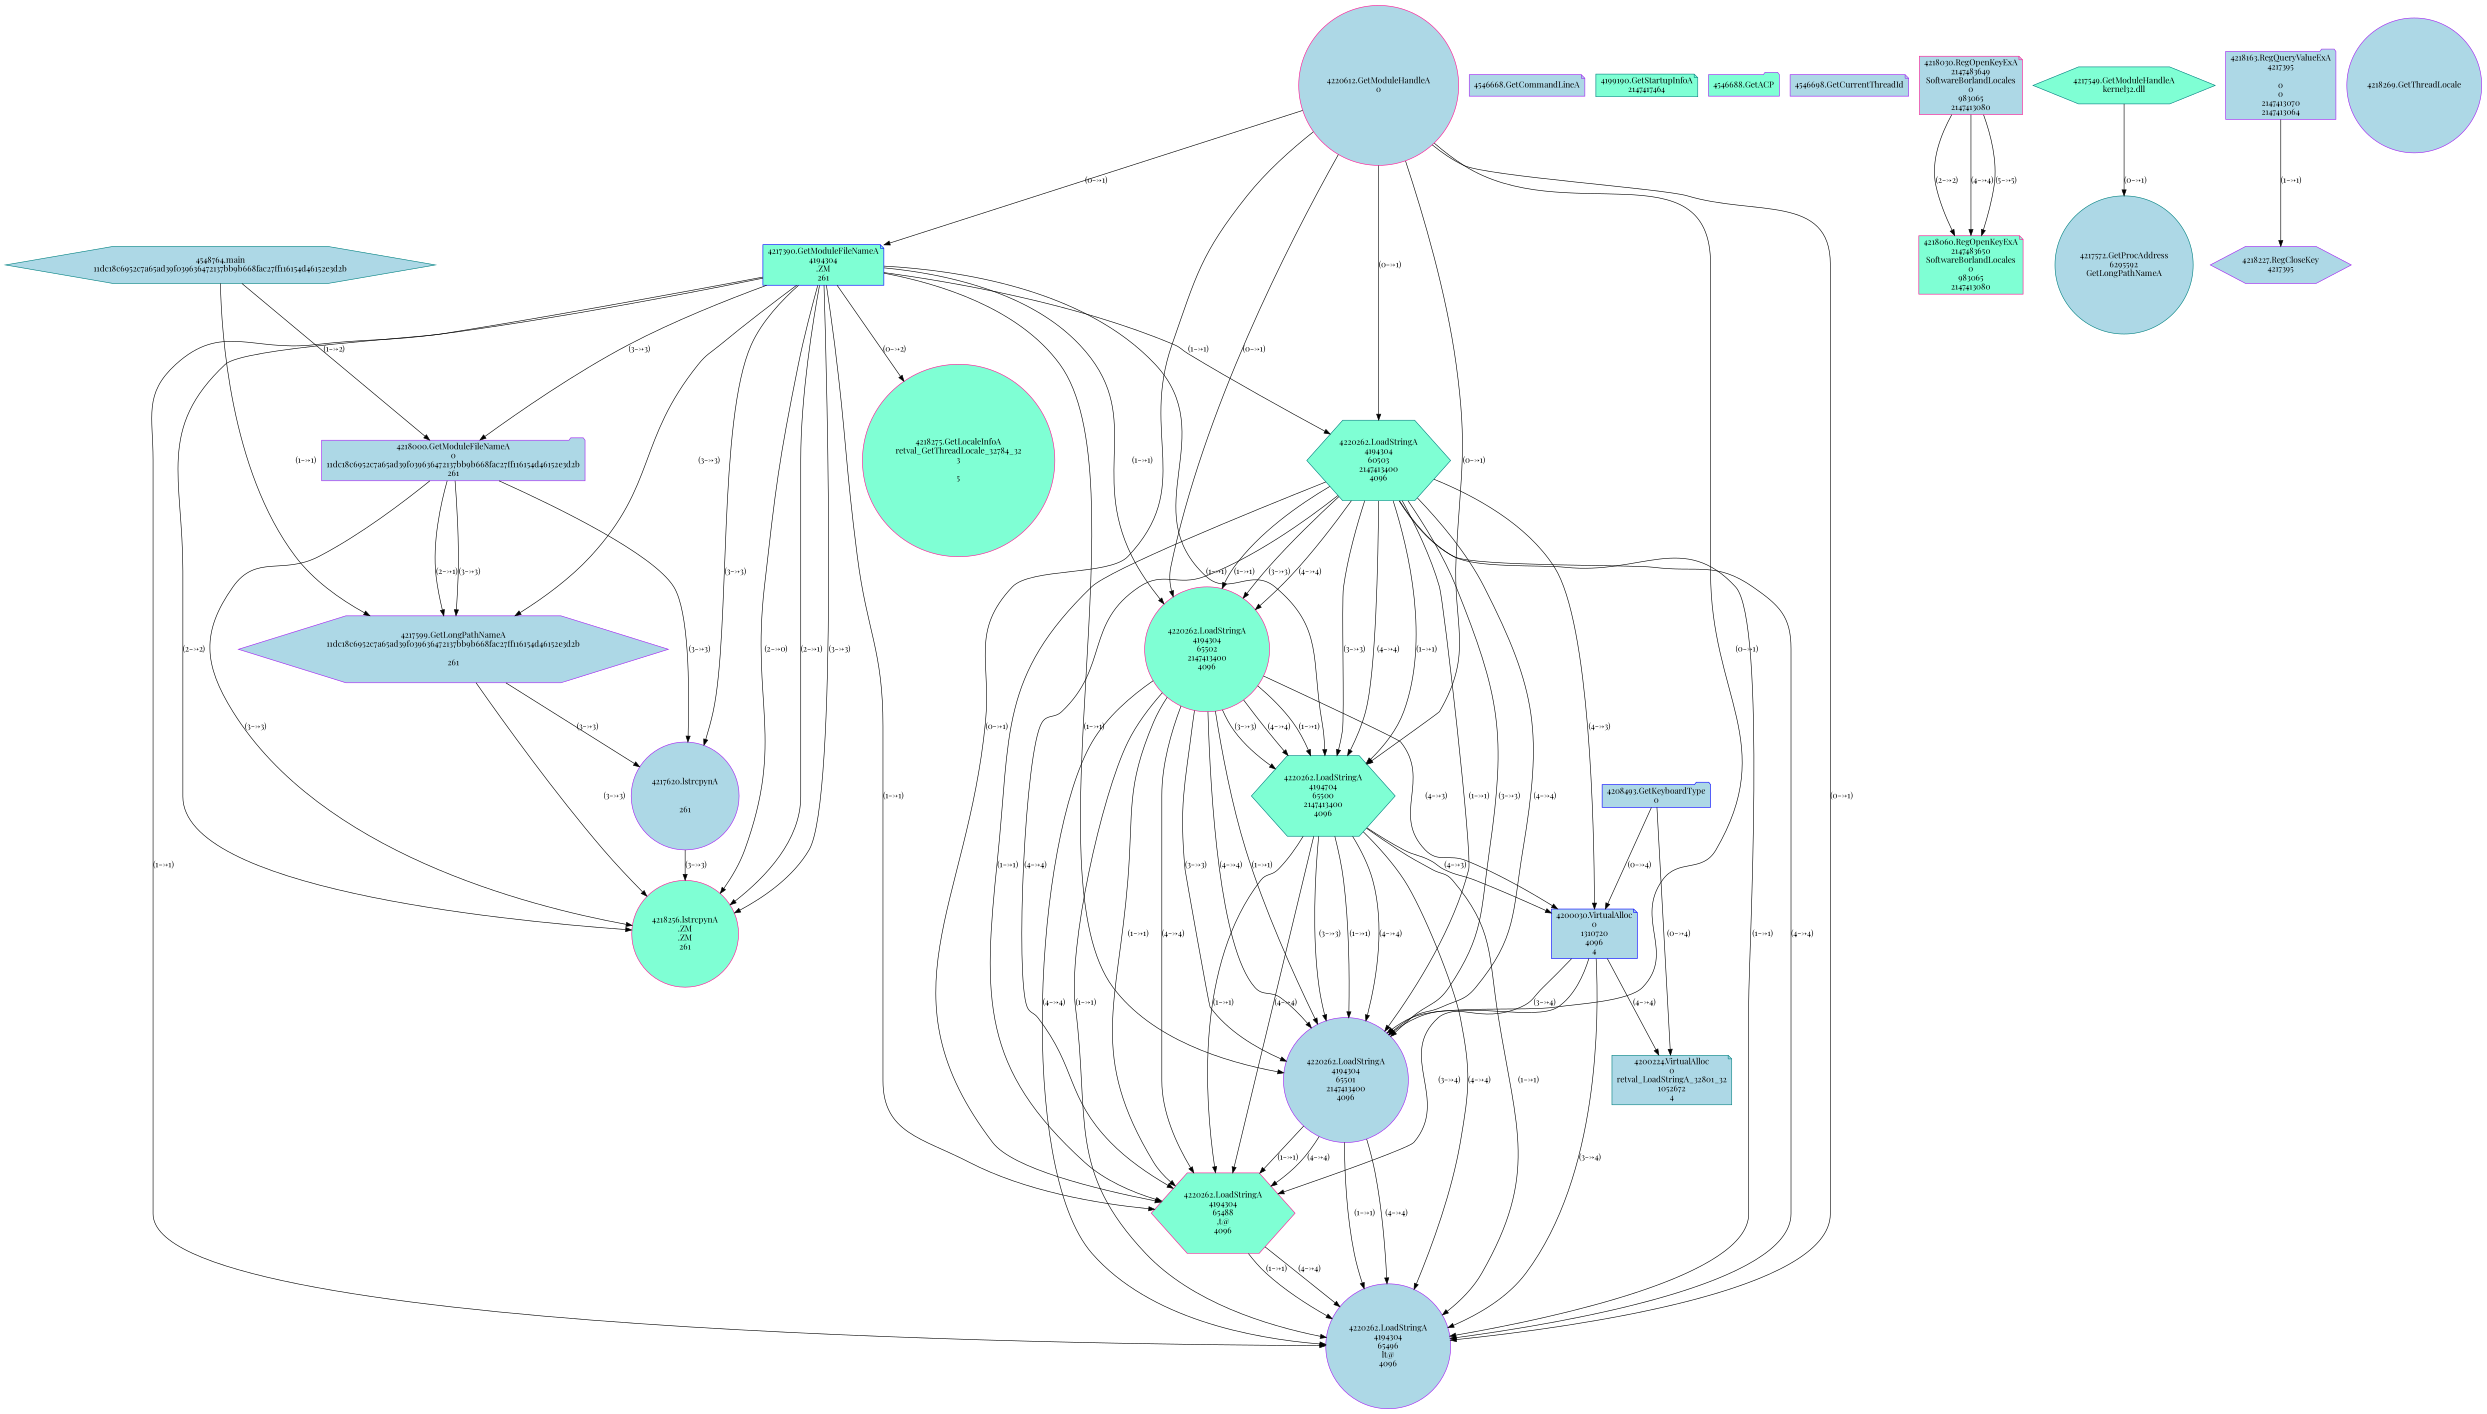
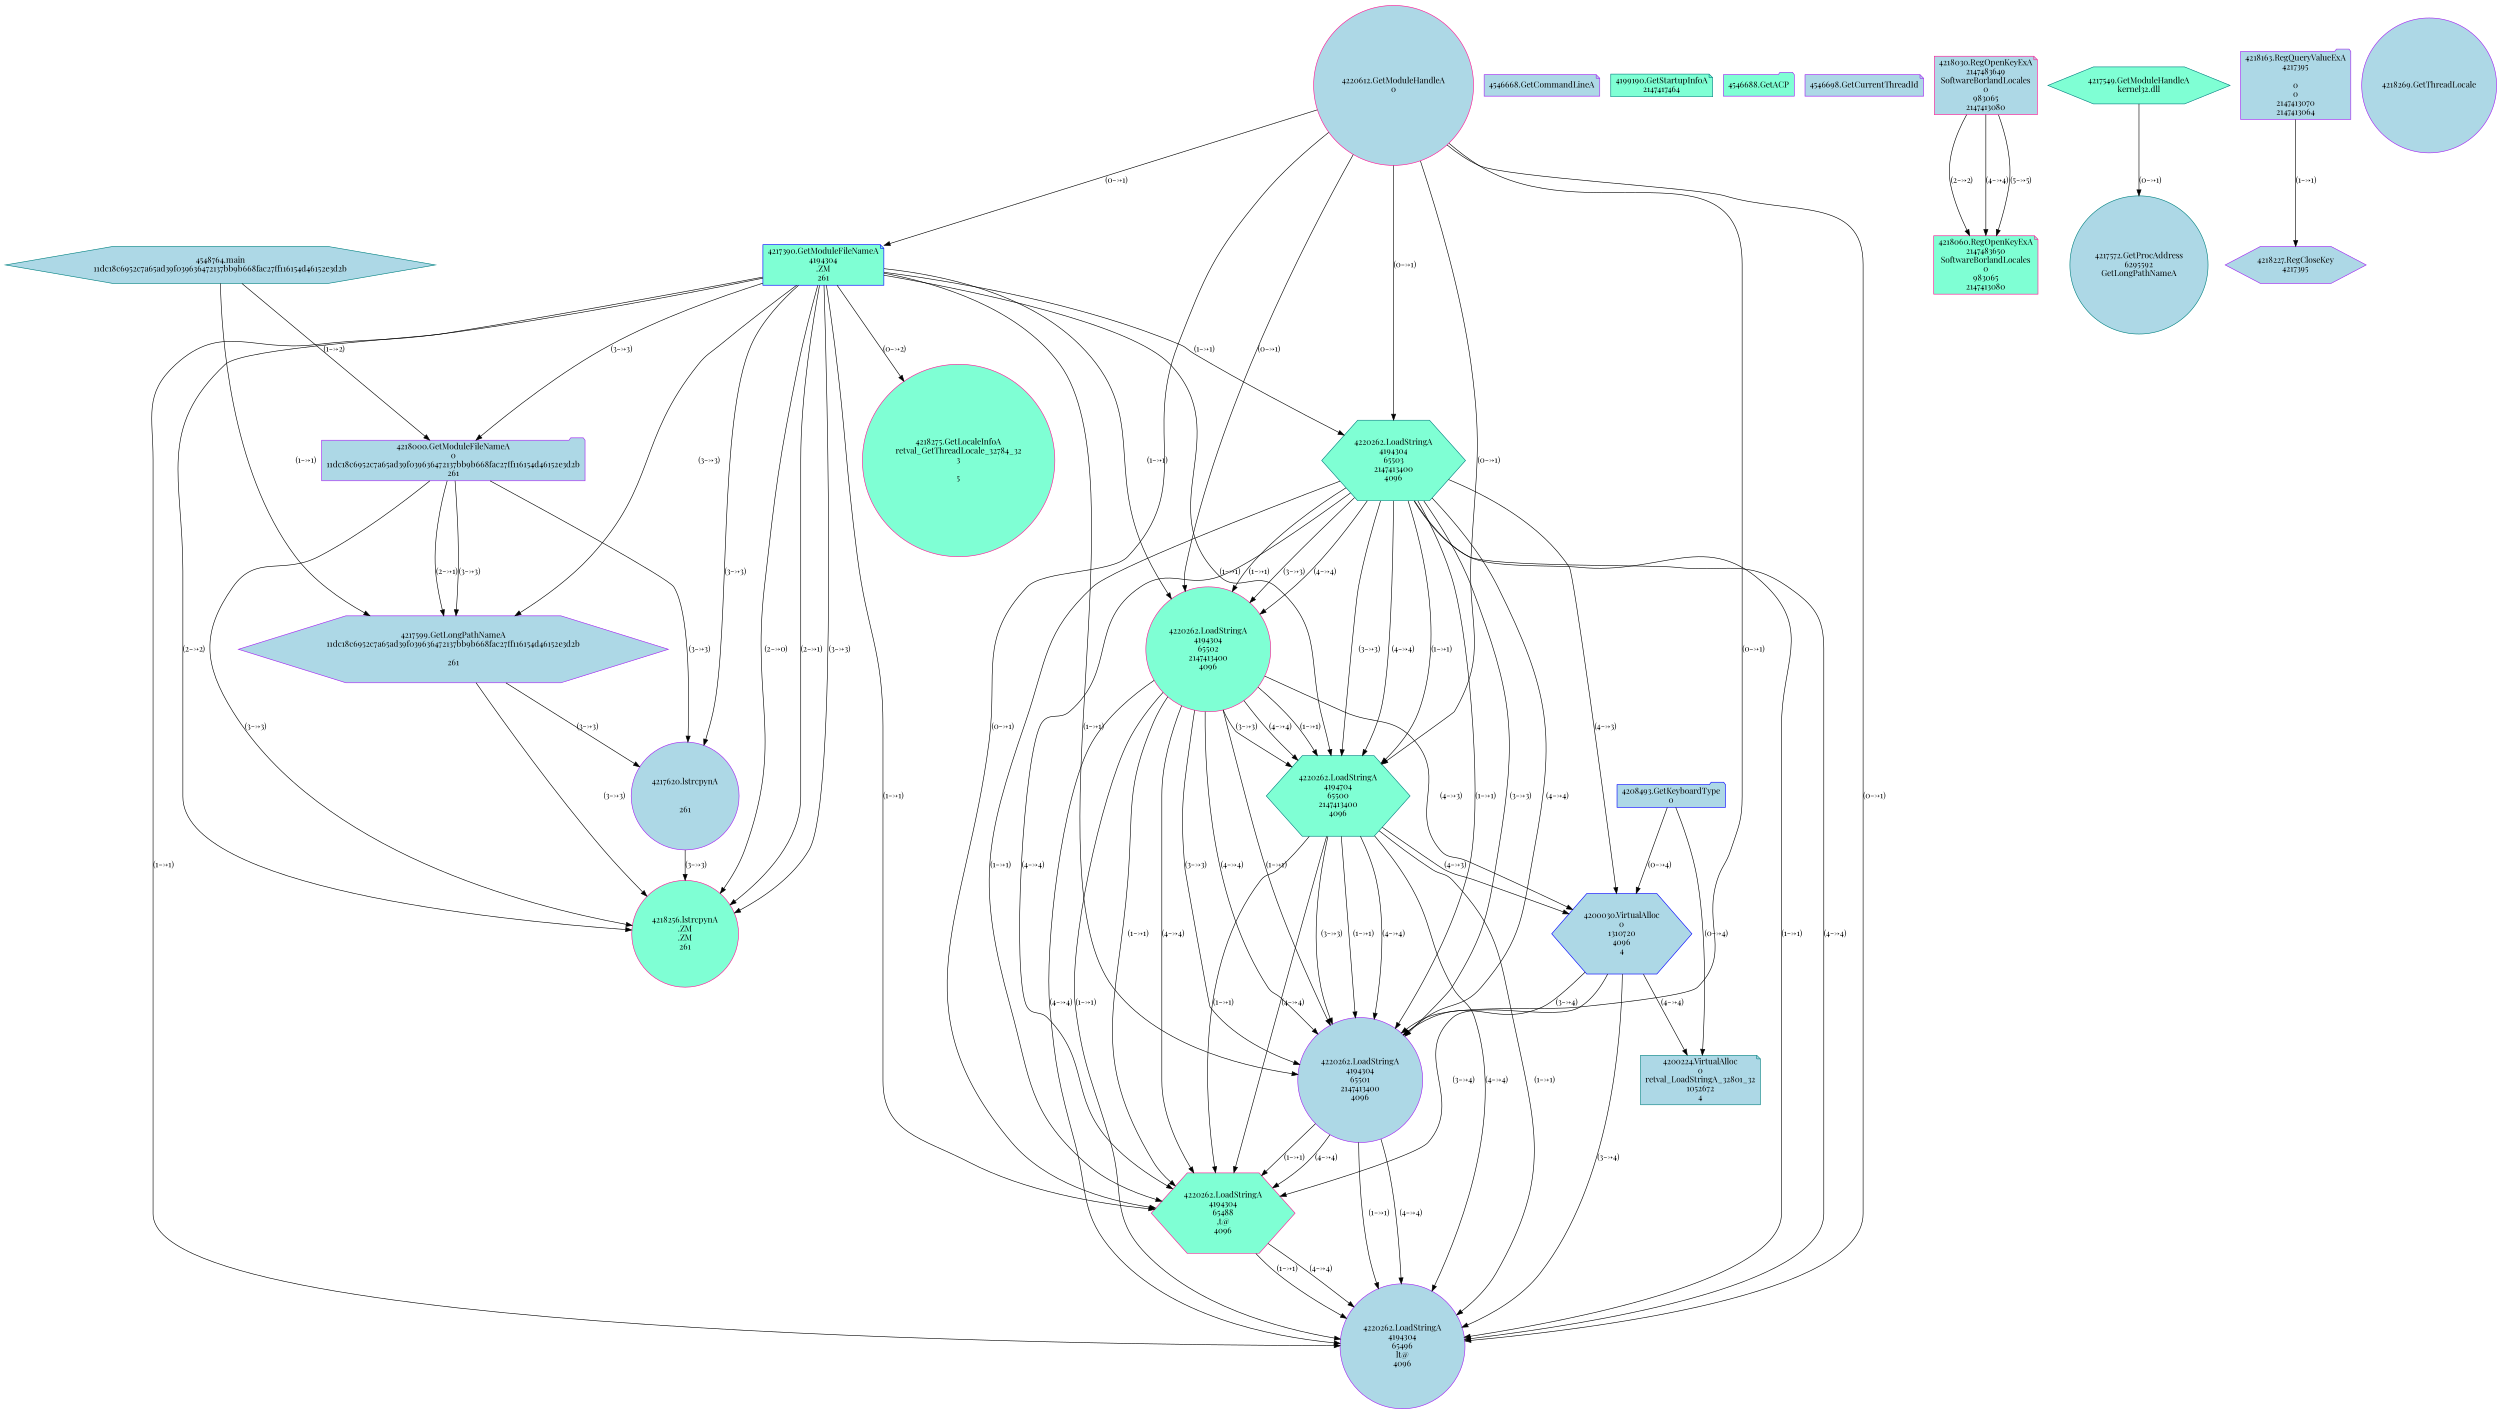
(1379, 460) -> (1394, 460)
(1594, 934) -> (1622, 934)
